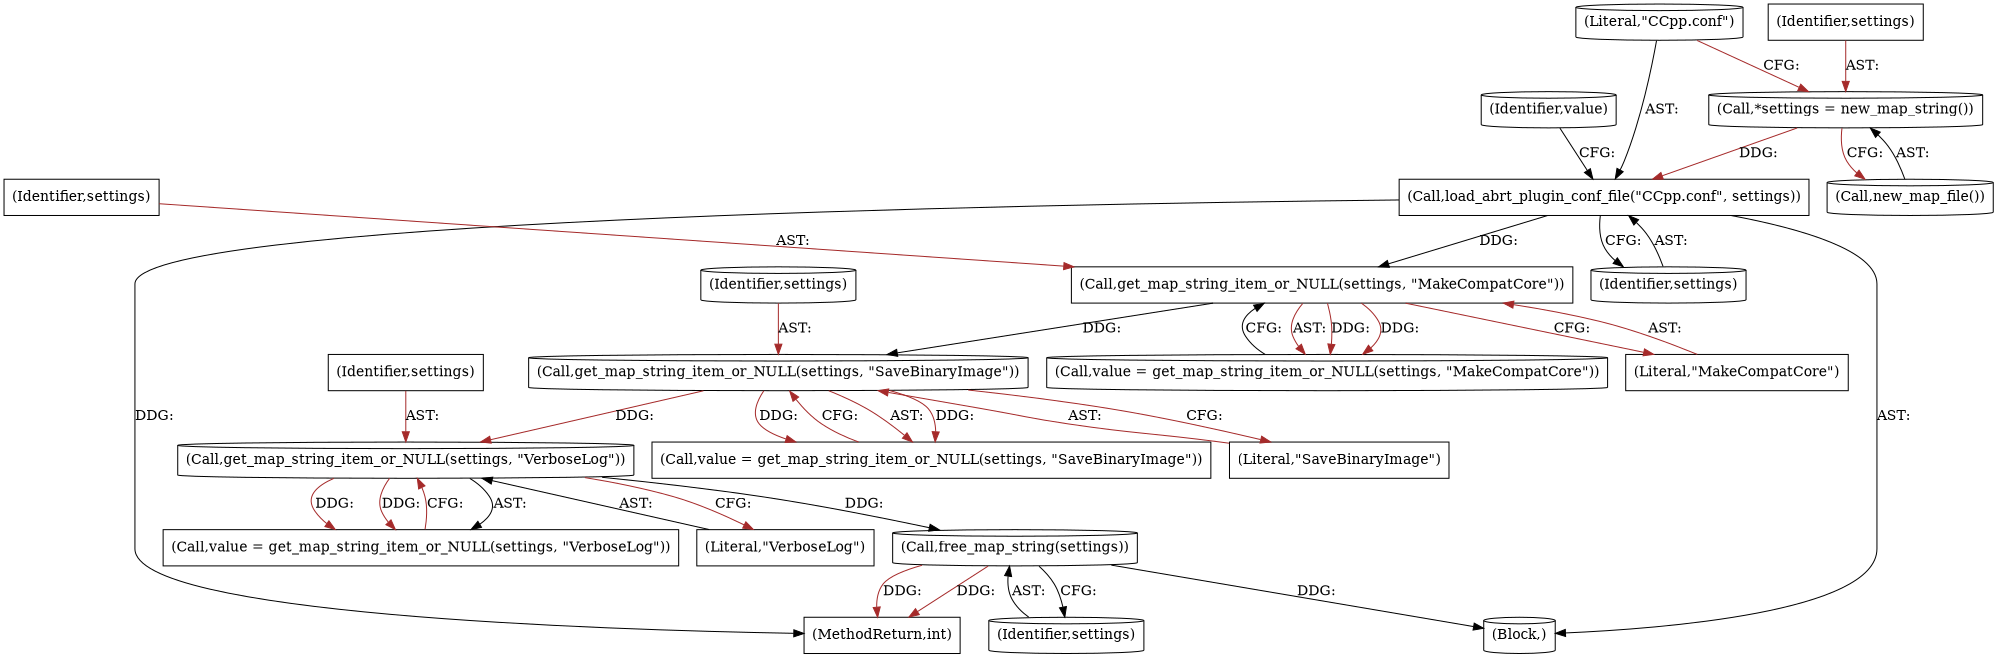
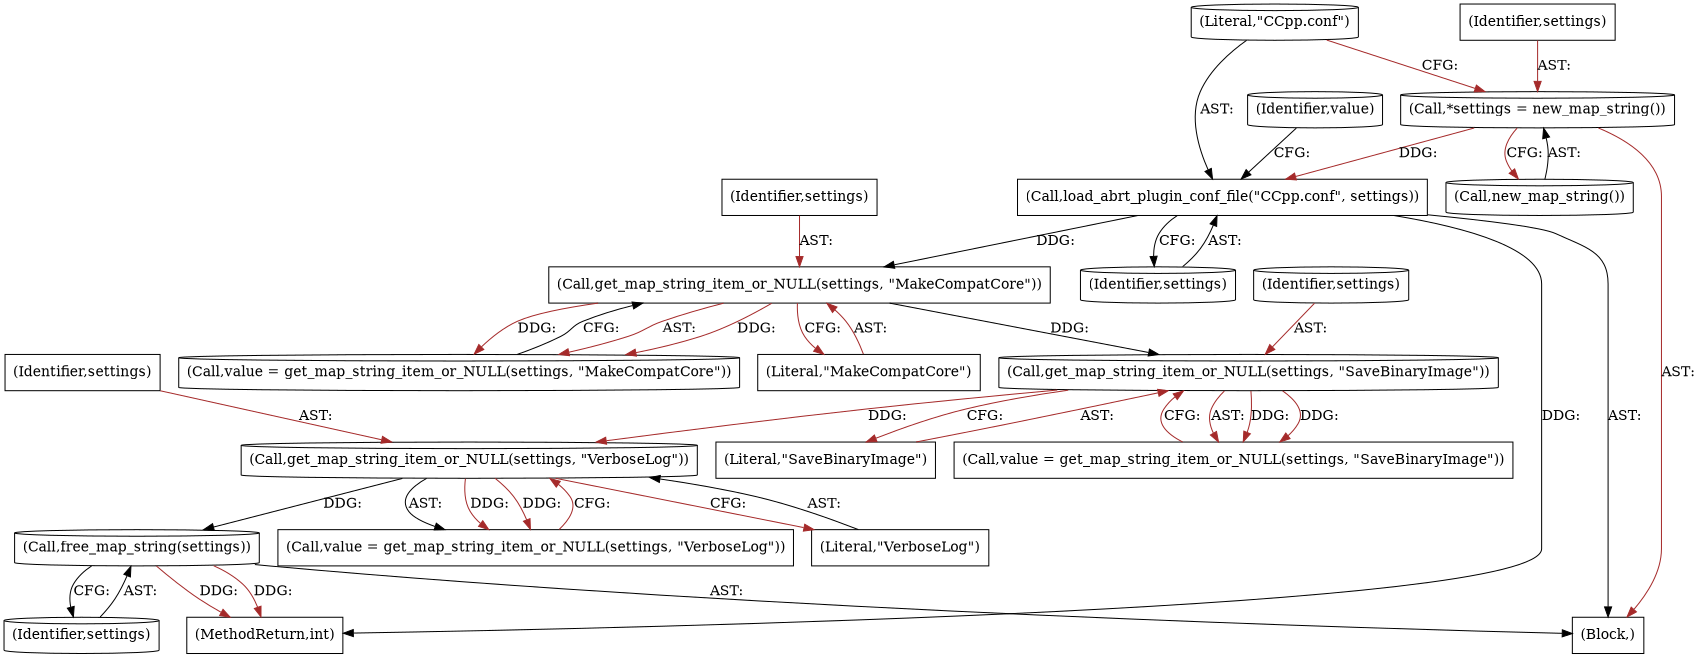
(1910, 197) -> (1540, 197)
none -> (1661, 357)
(1319, 592) -> (729, 592)
(1519, 635) -> (1608, 635)
